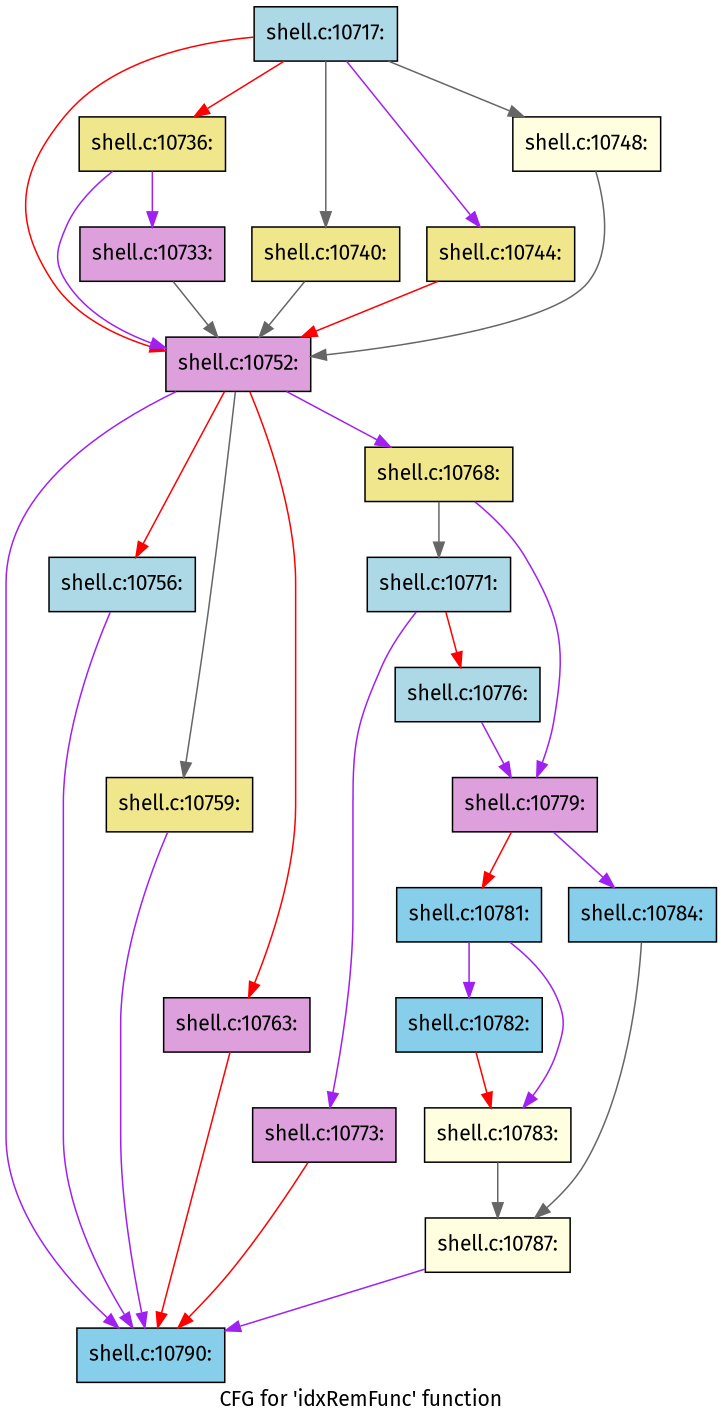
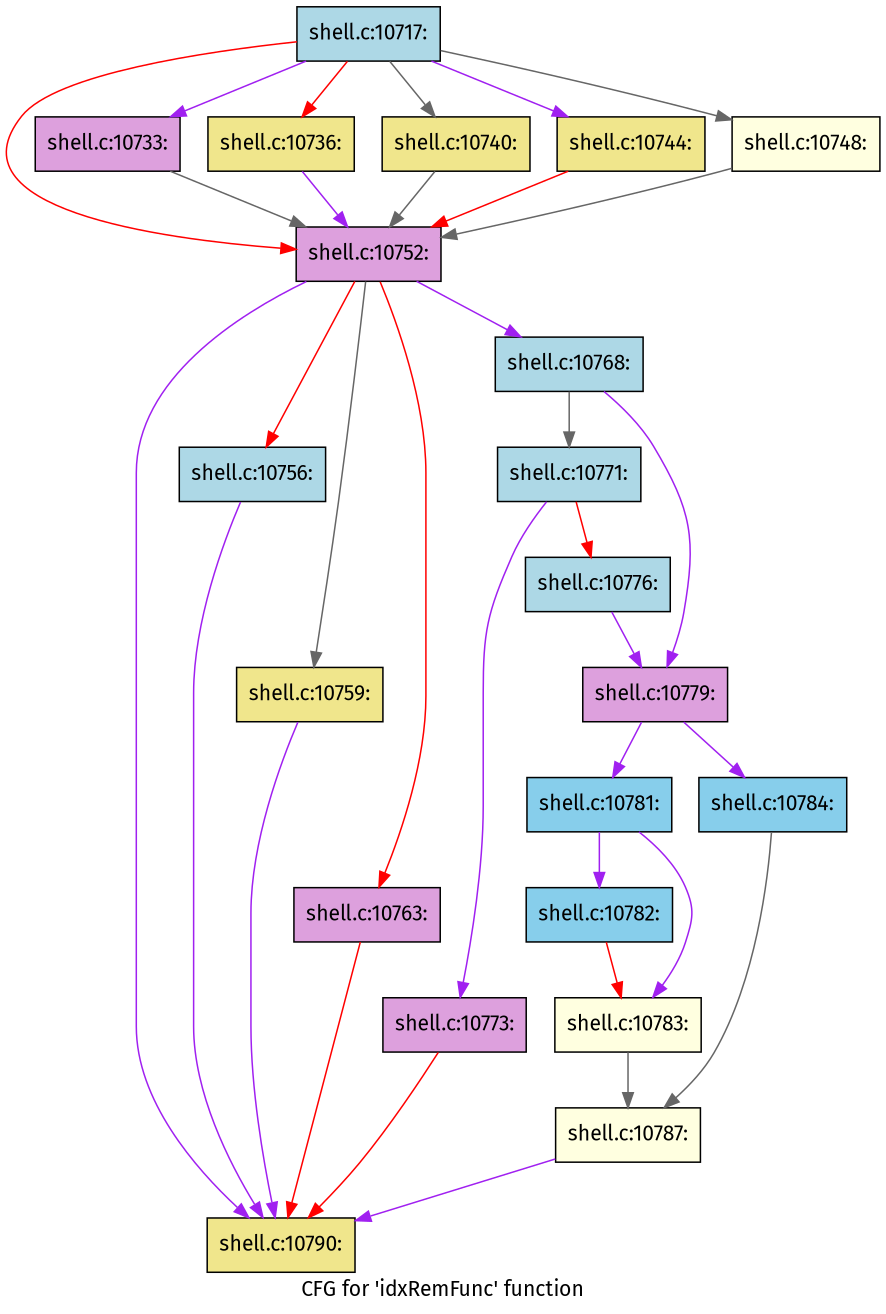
(152, 192) -> (246, 86)
(439, 474) -> (569, 364)
(500, 853) -> (631, 743)
(151, 1355) -> (281, 1245)
